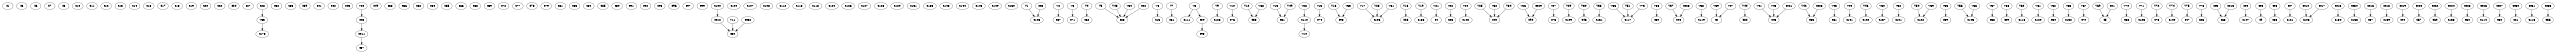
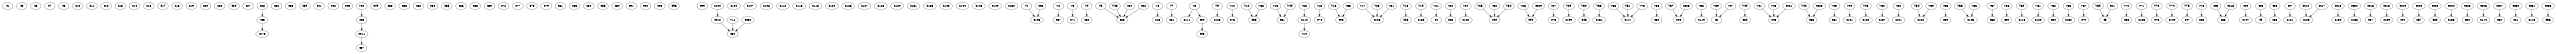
(688, 6) -> none
